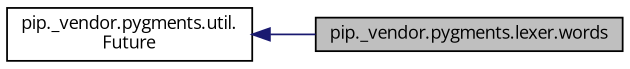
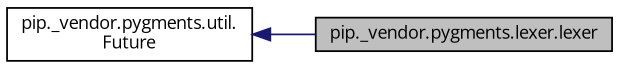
(469, 34) -> (464, 34)
